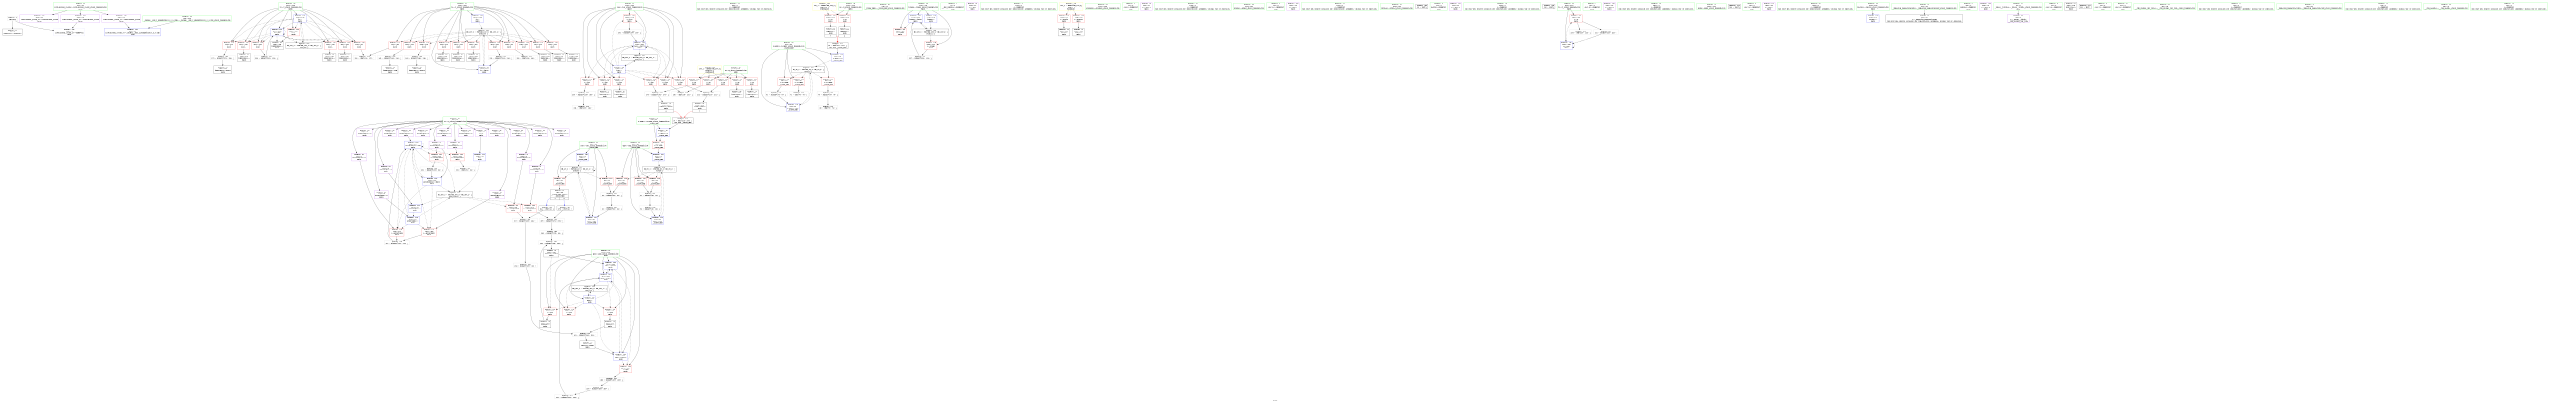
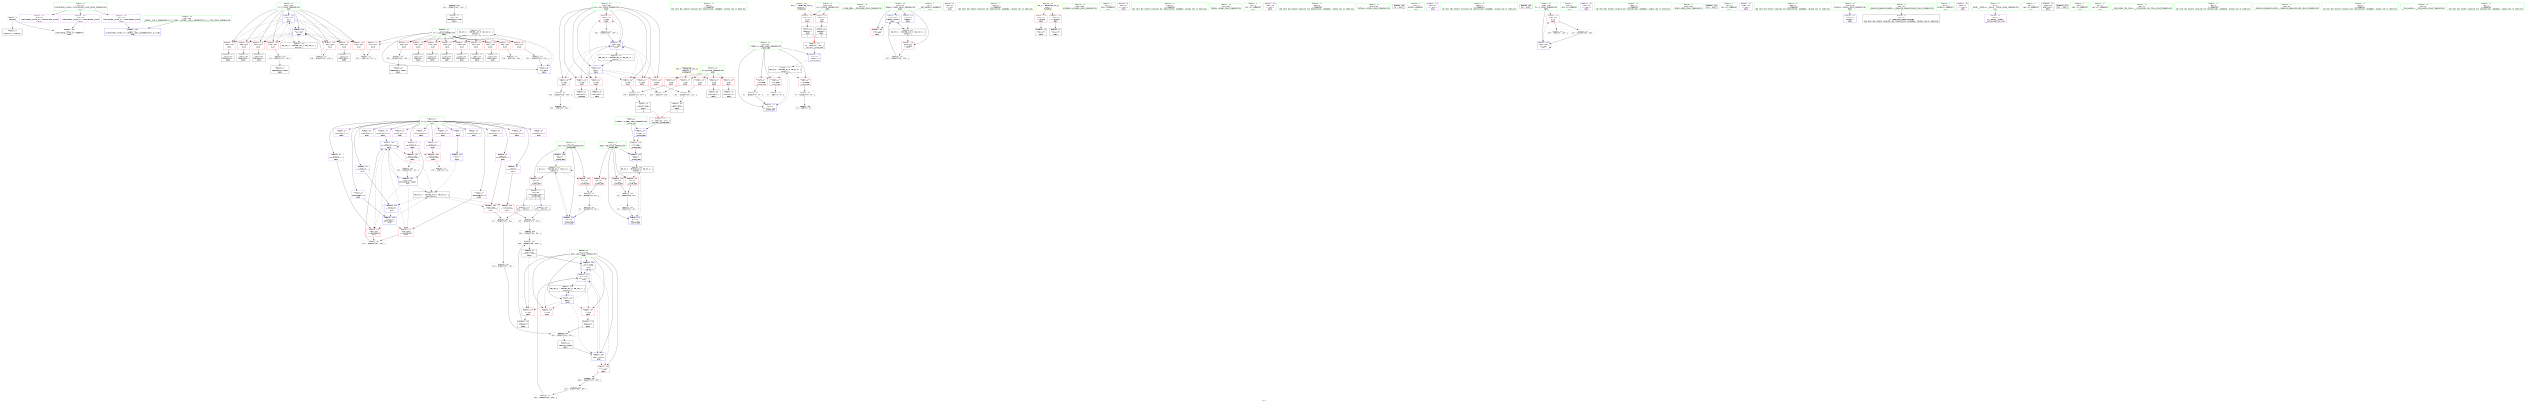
(477, 19) -> none
(277, 38) -> (272, 37)
(409, 45) -> none
(605, 96) -> (582, 96)
